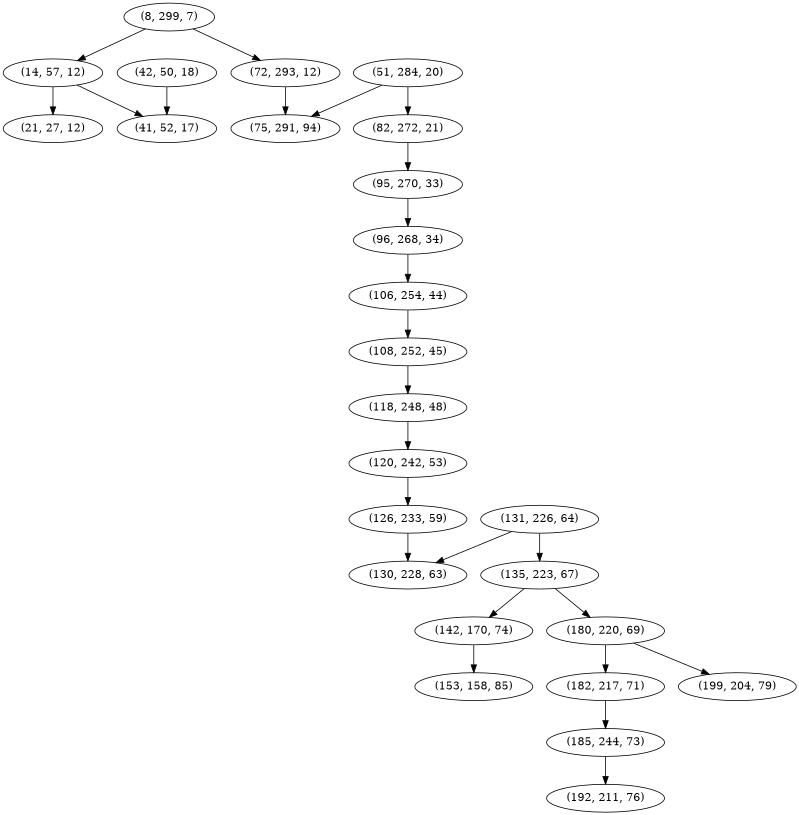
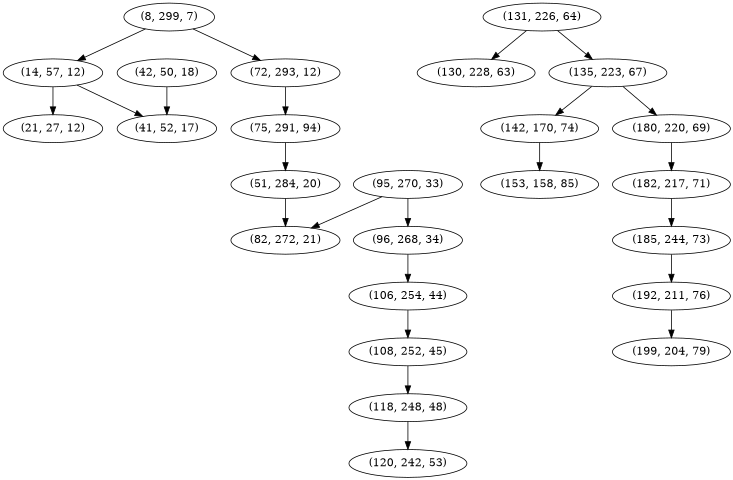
(350, 99) -> (285, 153)
(408, 153) -> (350, 211)
(408, 519) -> none
(668, 657) -> (671, 320)
